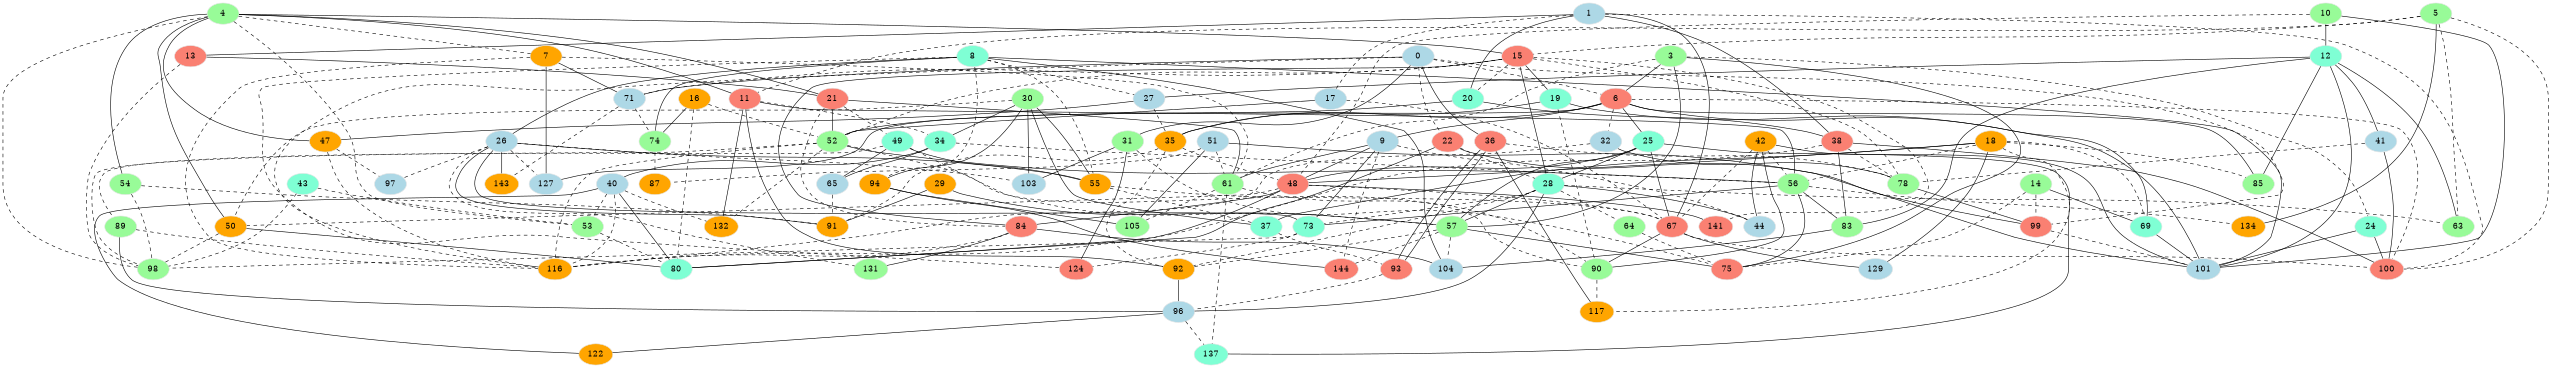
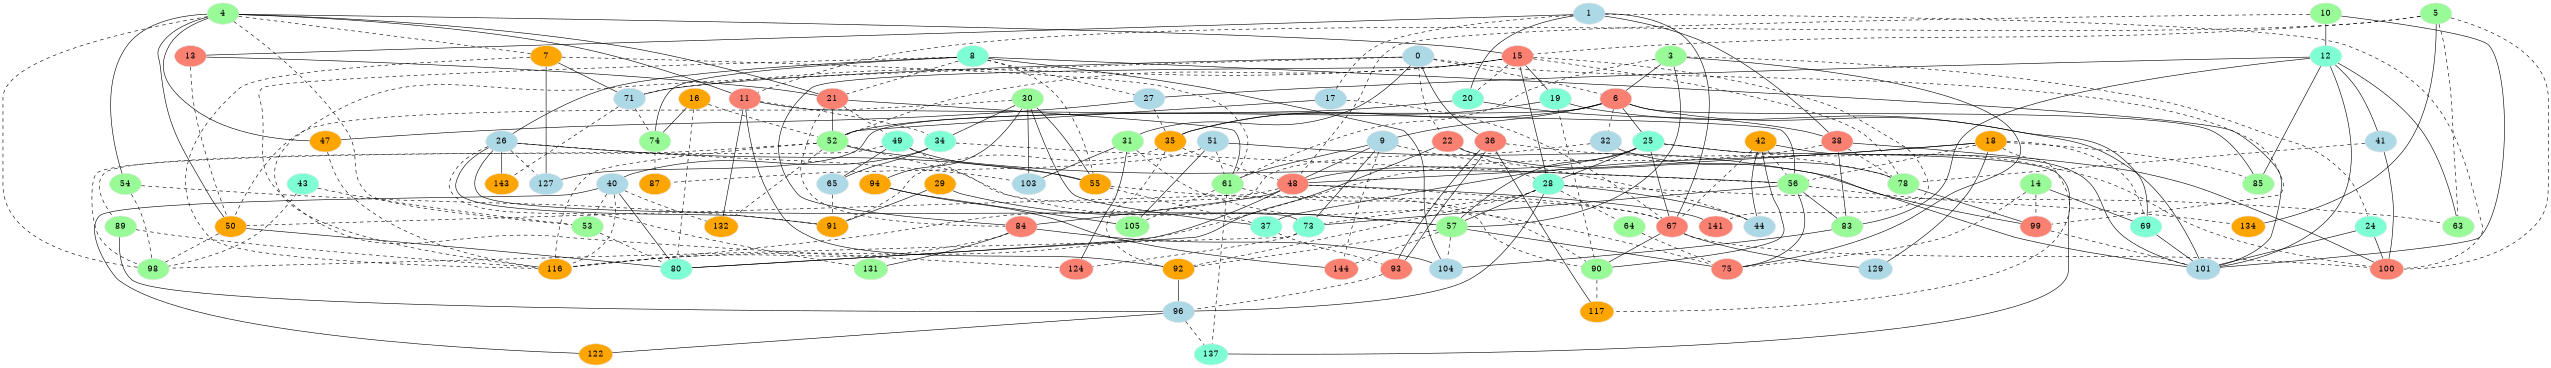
(2086, 106) -> (2096, 179)
(964, 149) -> (889, 82)
(94, 163) -> (203, 143)
(390, 184) -> none
